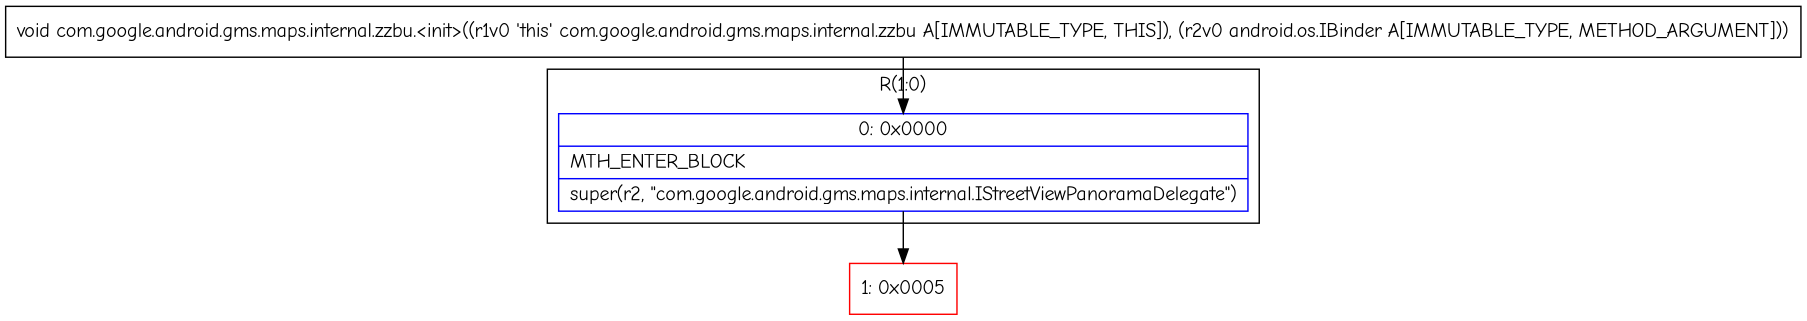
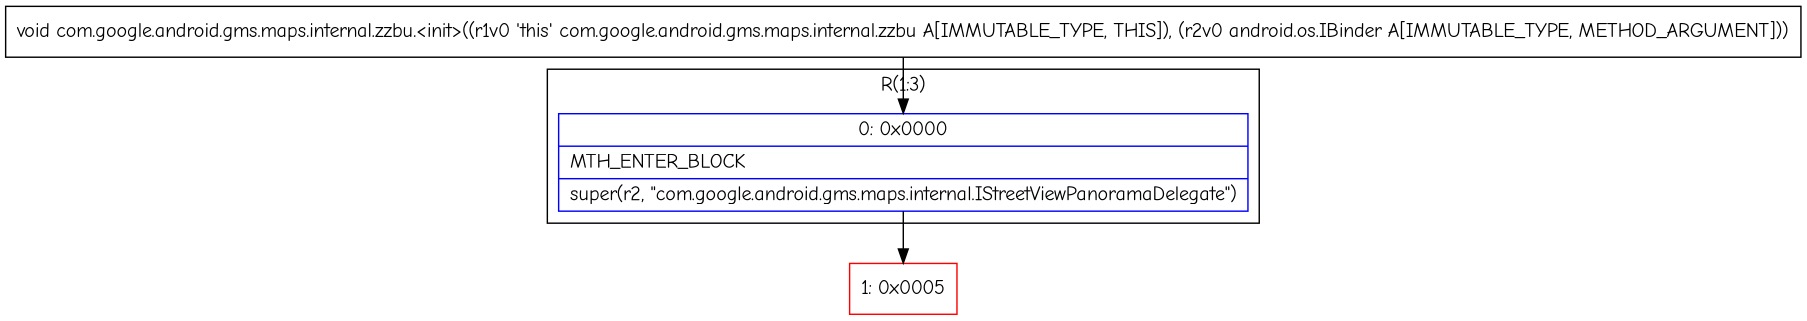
(903, 85) -> (903, 85)
